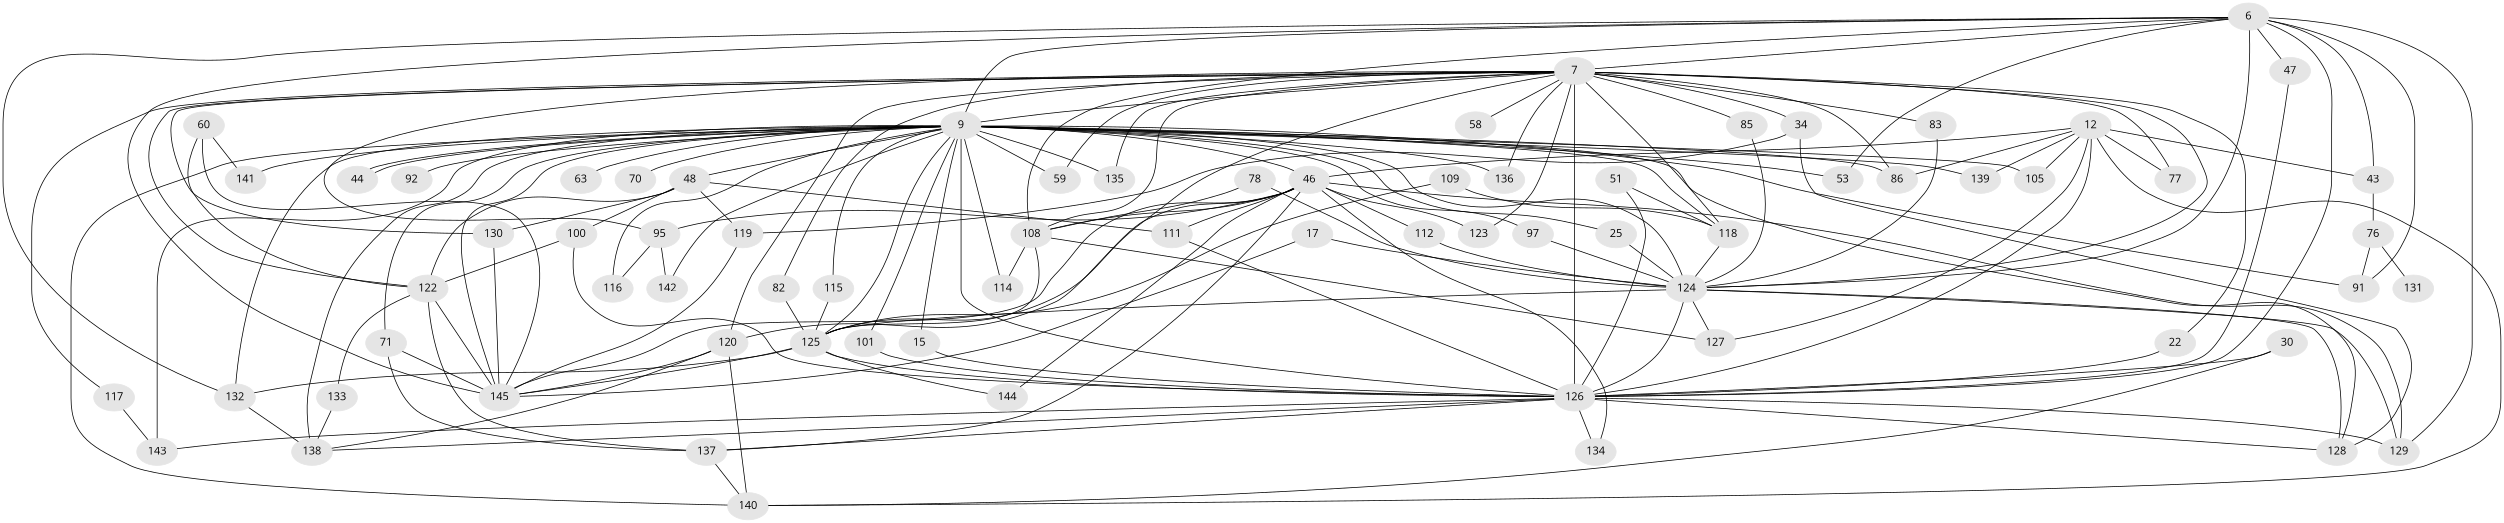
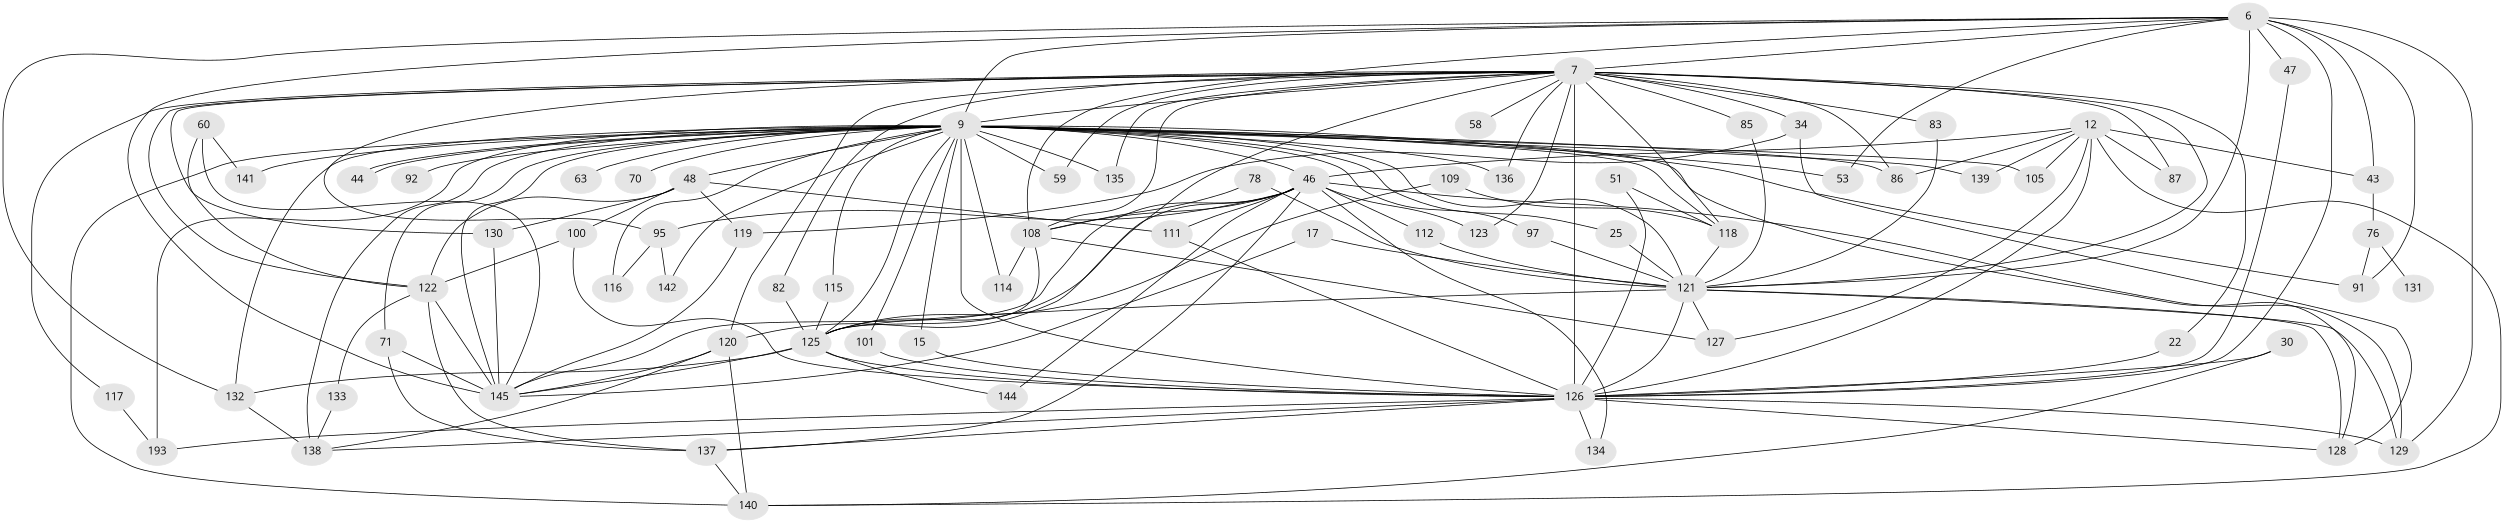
(2175, 180) -> (2175, 180)
(1686, 289) -> (1686, 289)
(157, 452) -> (157, 452)
